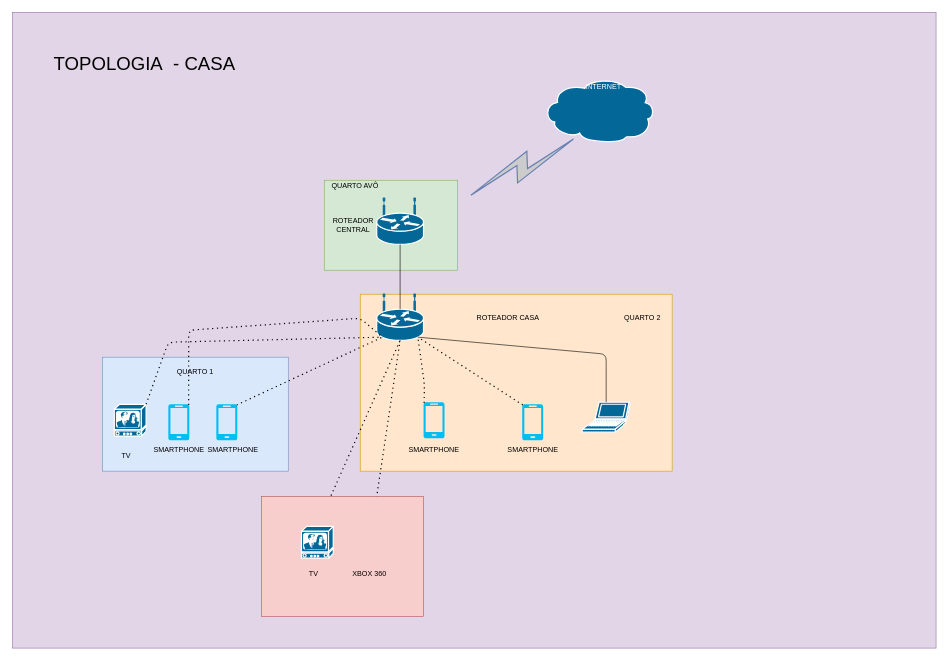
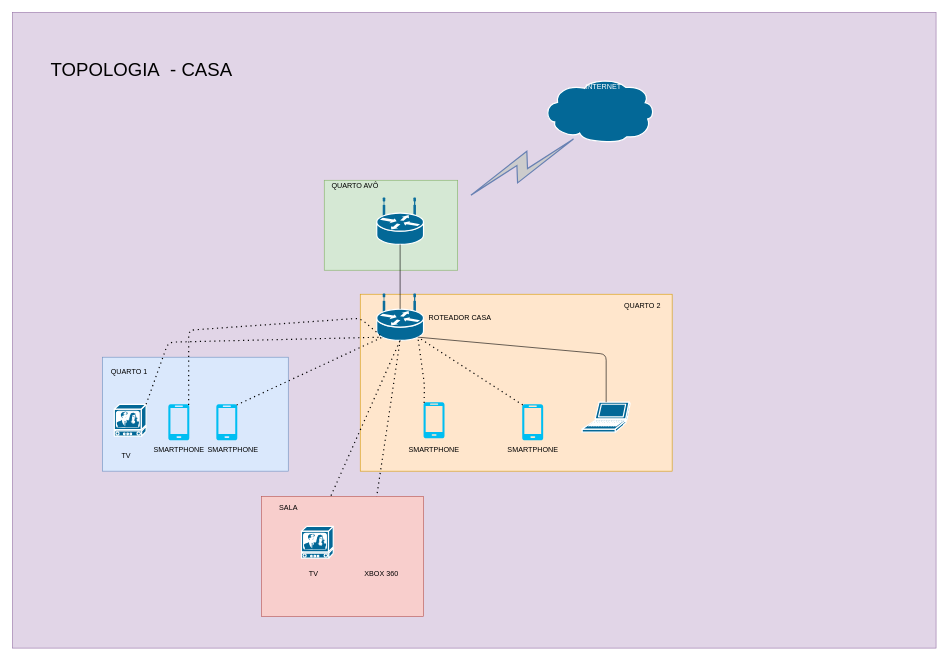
(144, 63) -> (141, 69)
(353, 225) -> none
(508, 317) -> (460, 317)
(642, 317) -> (642, 305)
(195, 372) -> (129, 372)
none -> (288, 509)
(369, 575) -> (381, 575)
